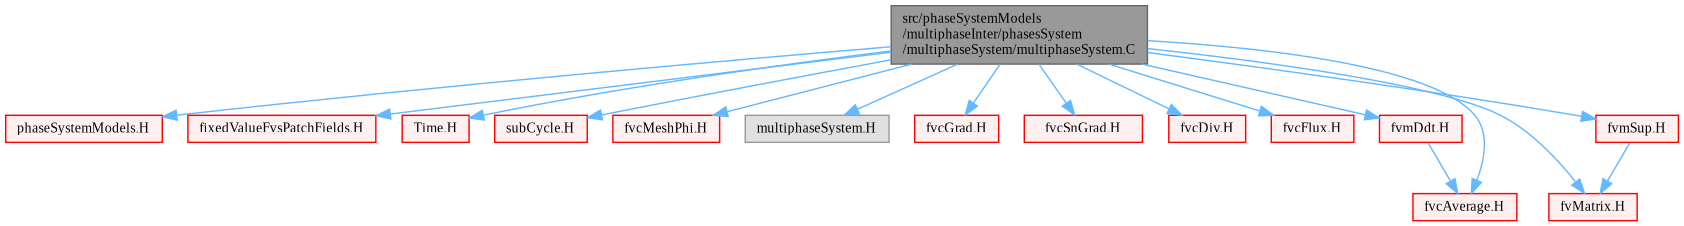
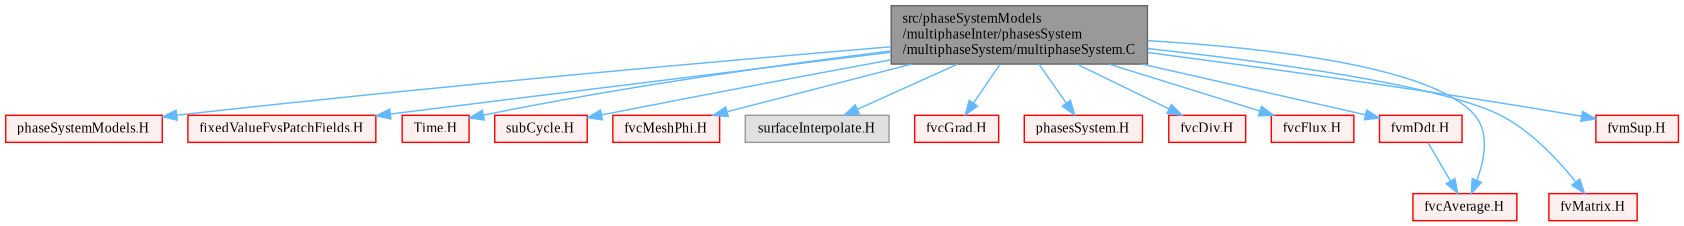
(817, 129) -> (817, 129)
(1083, 129) -> (1083, 129)
(1619, 162) -> none
